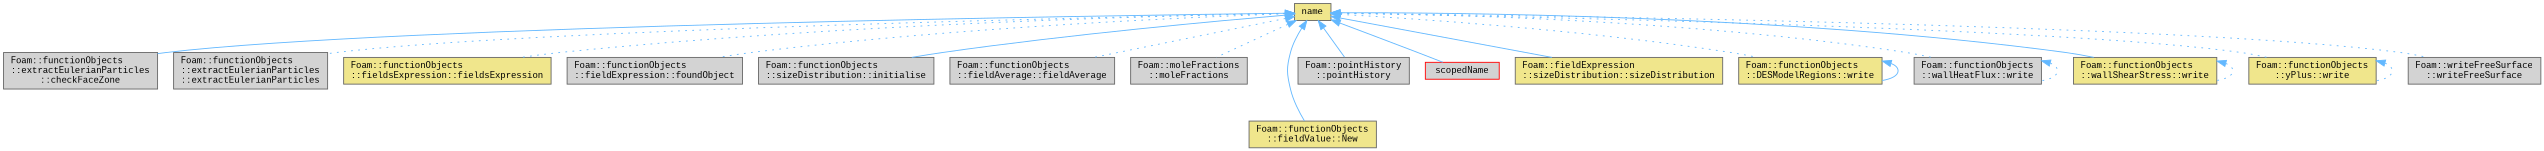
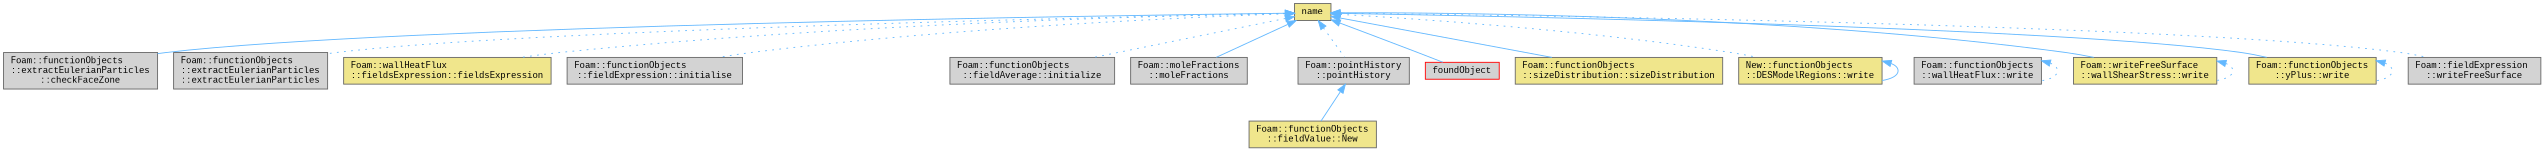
(1666, 27) -> none
(1966, 32) -> (1966, 32)
(1252, 41) -> (1252, 41)
(1334, 42) -> (1334, 42)
(447, 71) -> (447, 71)
(655, 71) -> (655, 71)
(846, 71) -> none
(1032, 71) -> (1032, 71)
(1462, 71) -> (1462, 71)
(1619, 71) -> (1619, 71)
(1810, 71) -> (1810, 71)
(2145, 71) -> (2145, 71)
(2475, 71) -> (2475, 71)
(1288, 75) -> (1331, 106)
